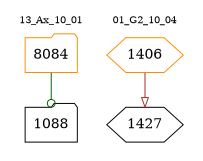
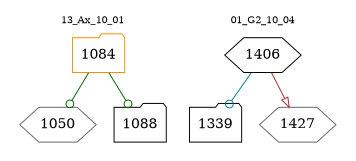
(51, 55) -> (99, 55)
(145, 55) -> (263, 55)
none -> (58, 125)
(145, 125) -> (298, 125)
none -> (216, 125)
